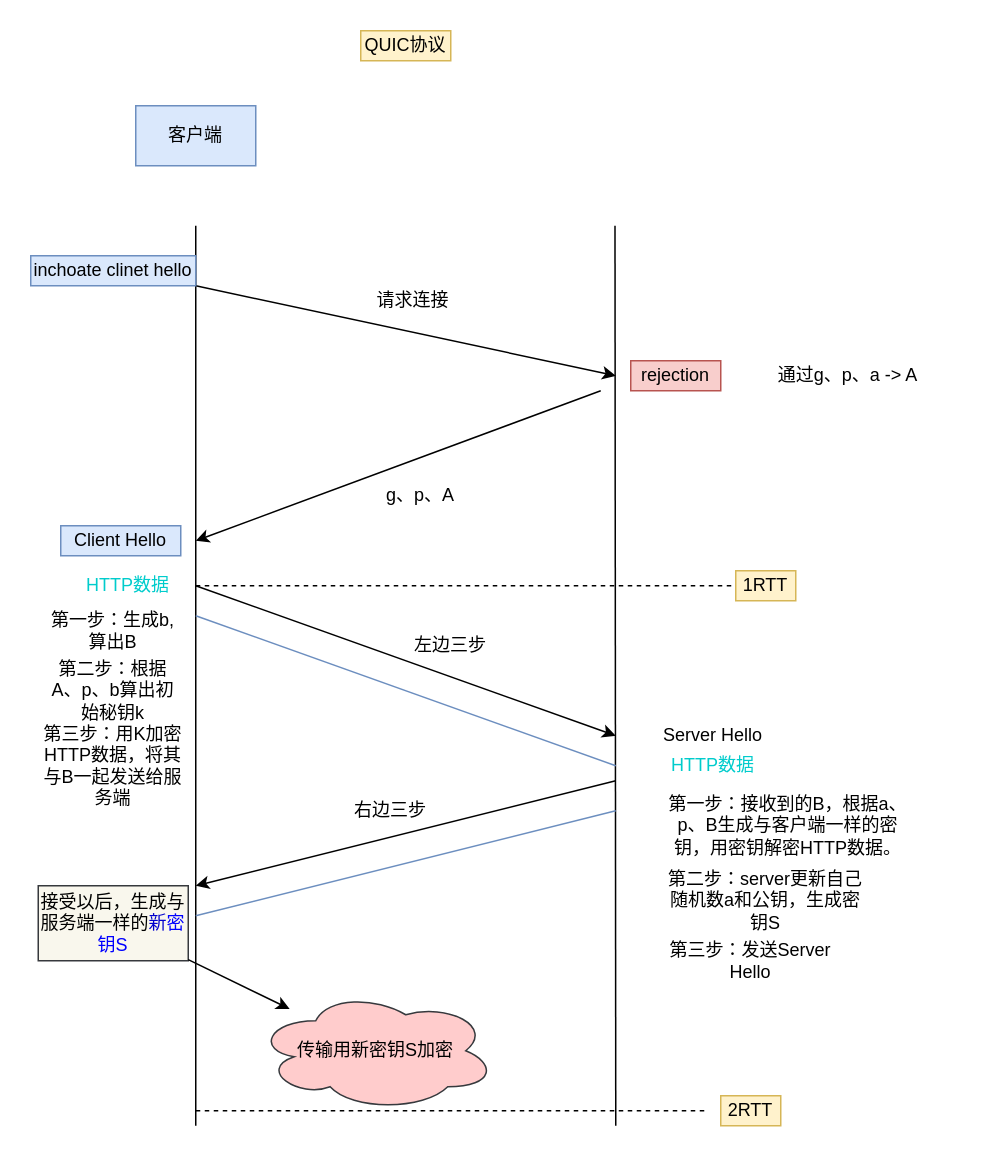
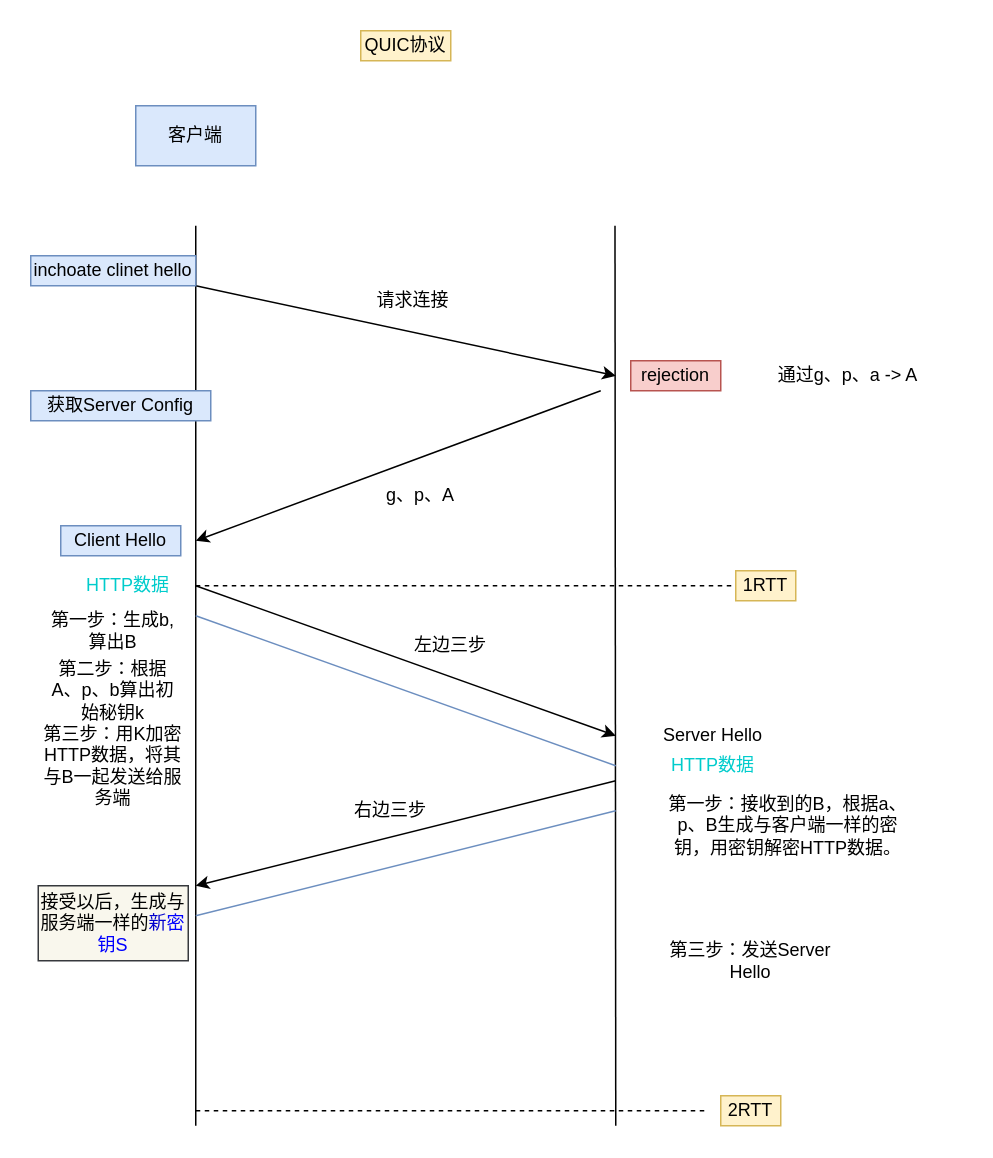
none -> (121, 406)
(766, 901) -> none
(234, 982) -> none
(376, 1051) -> none
